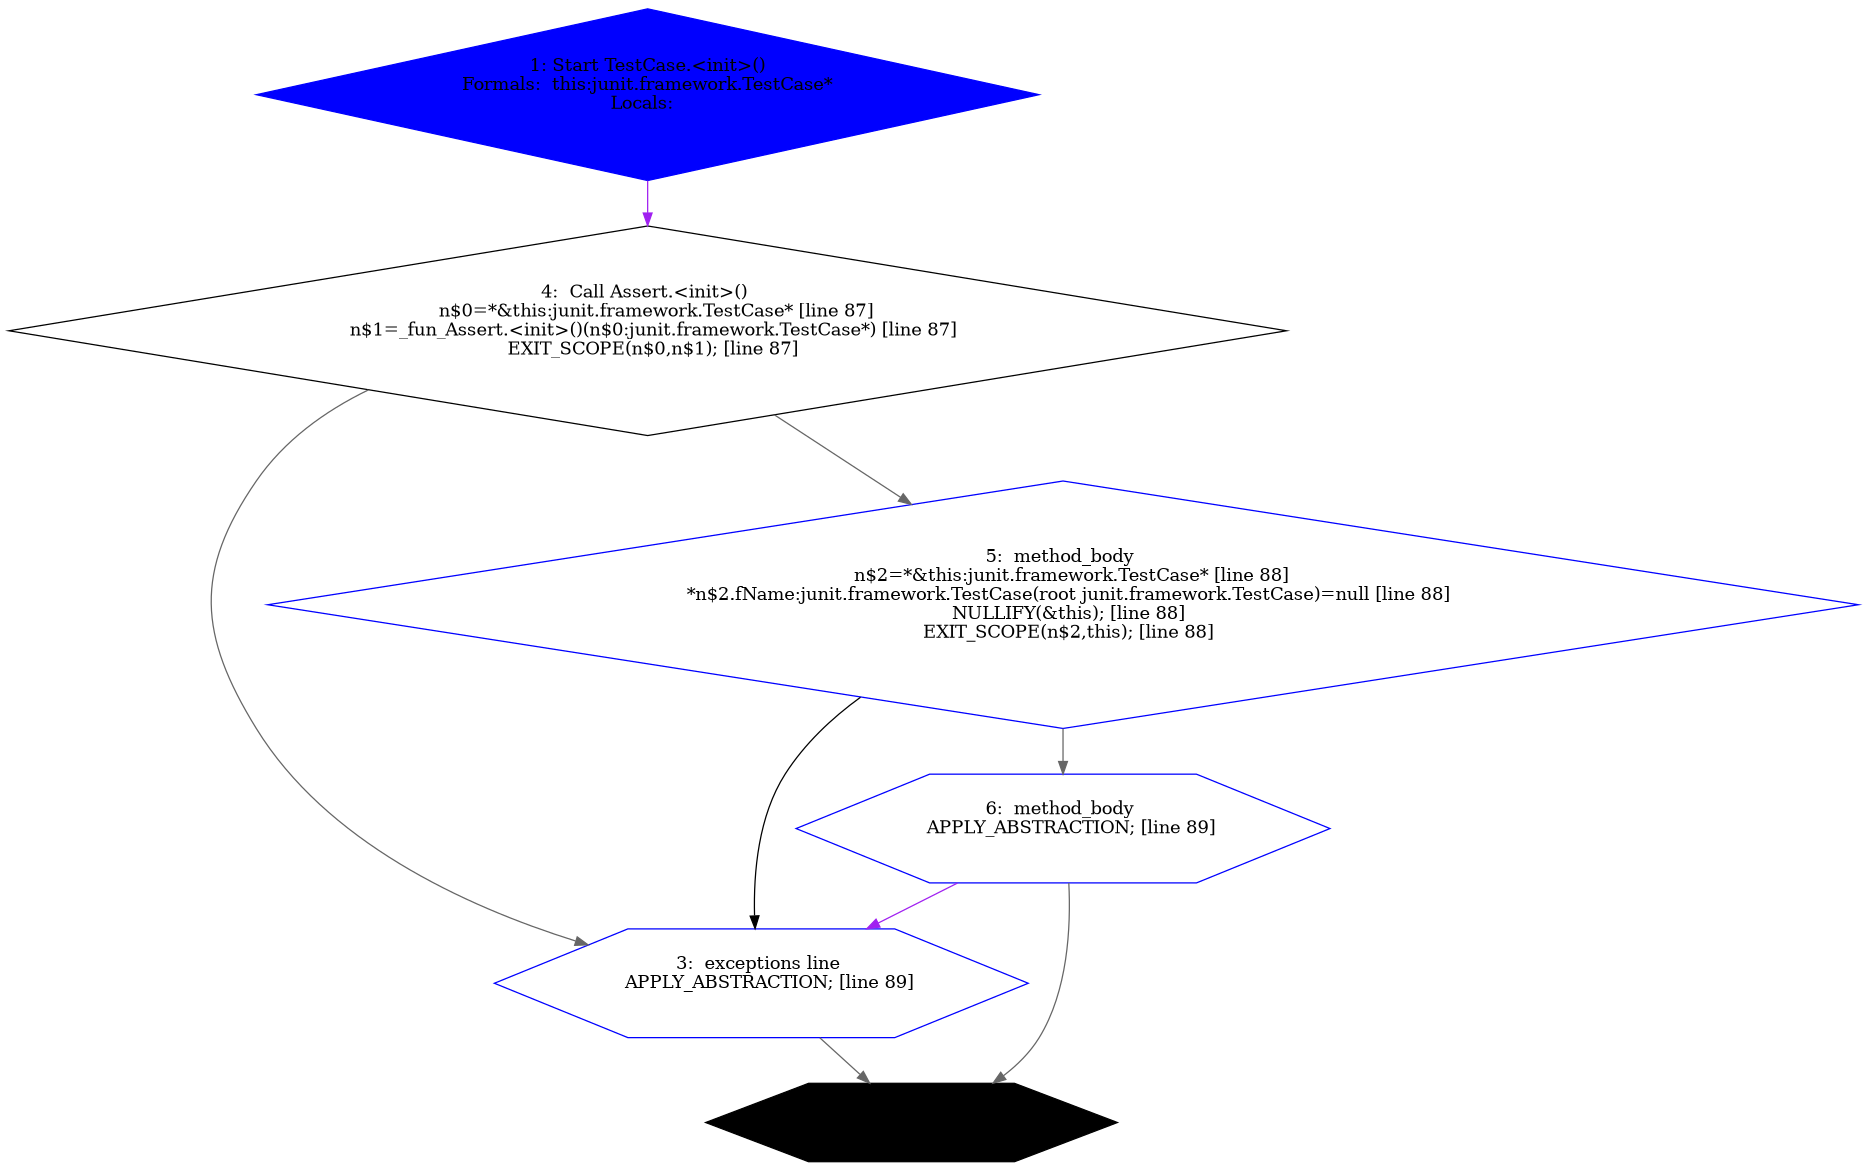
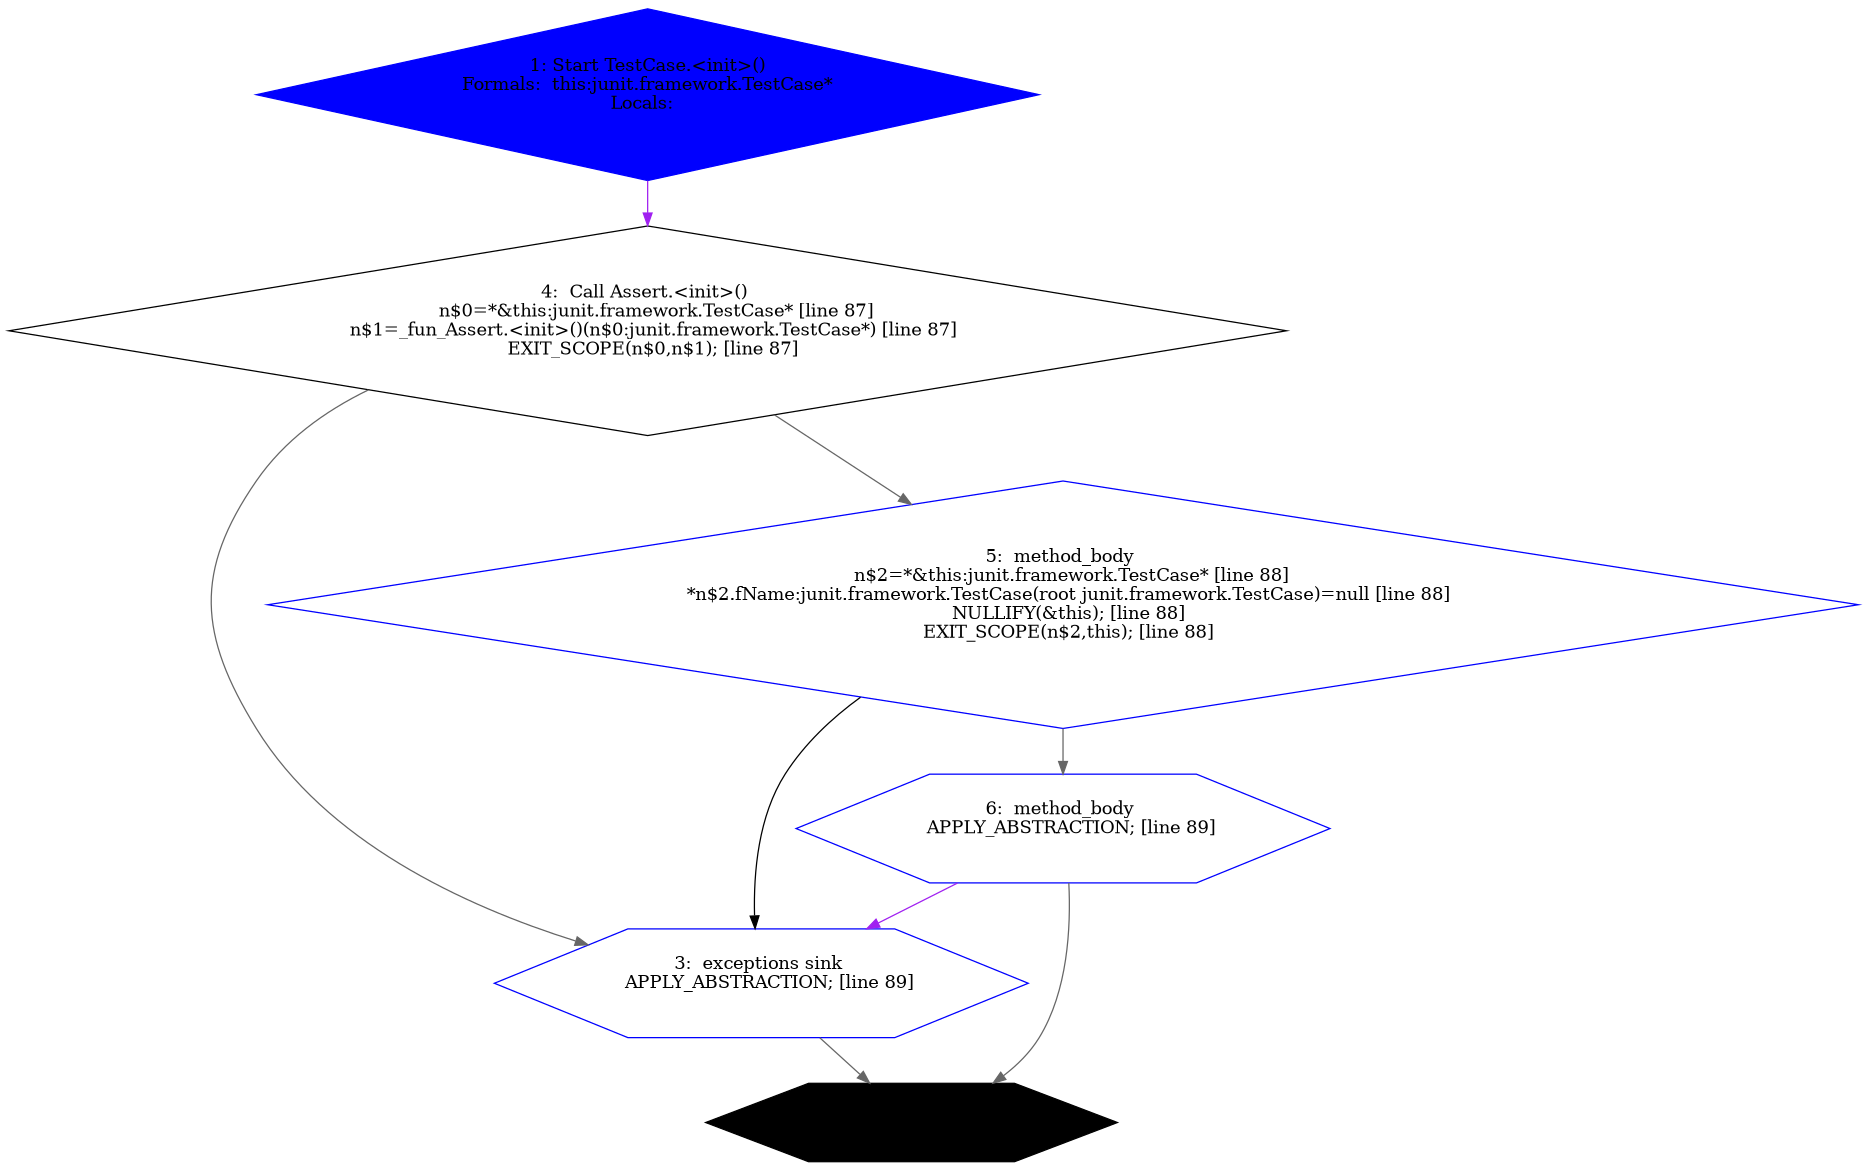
(761, 983) -> (761, 983)
